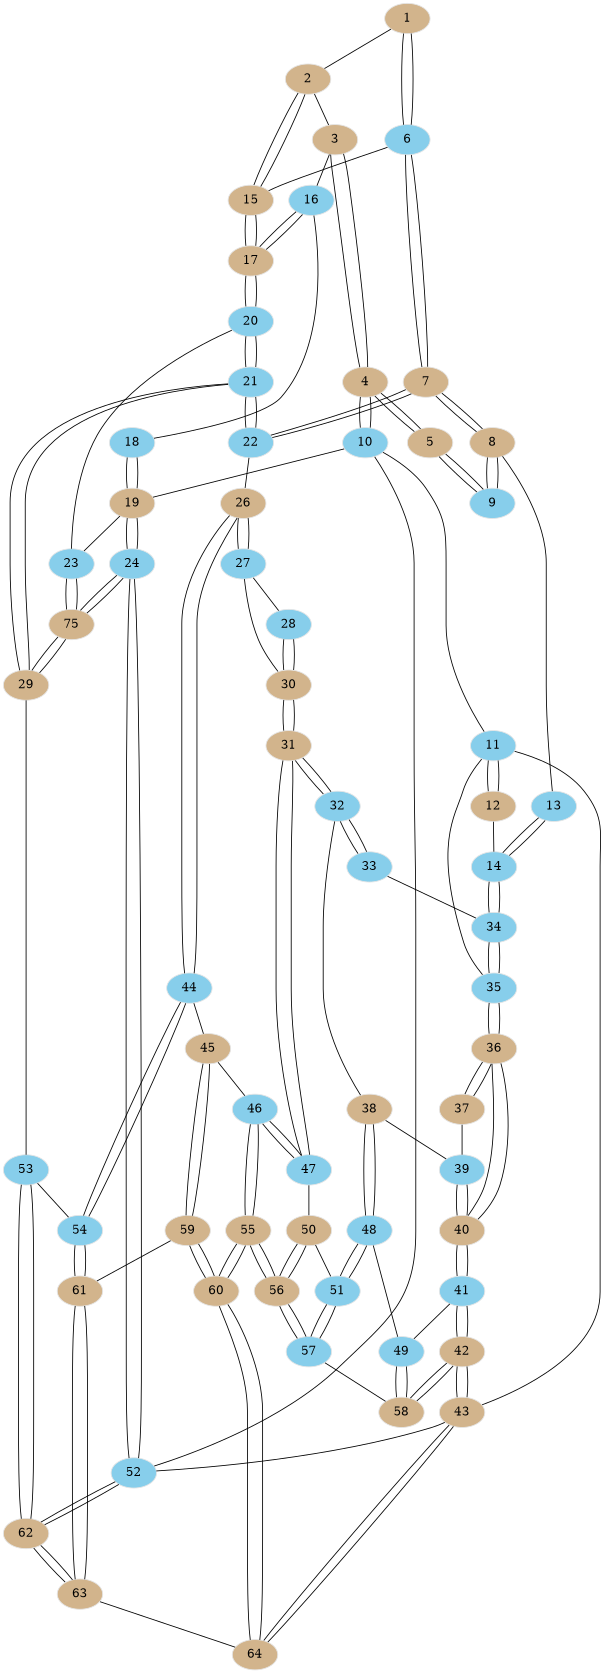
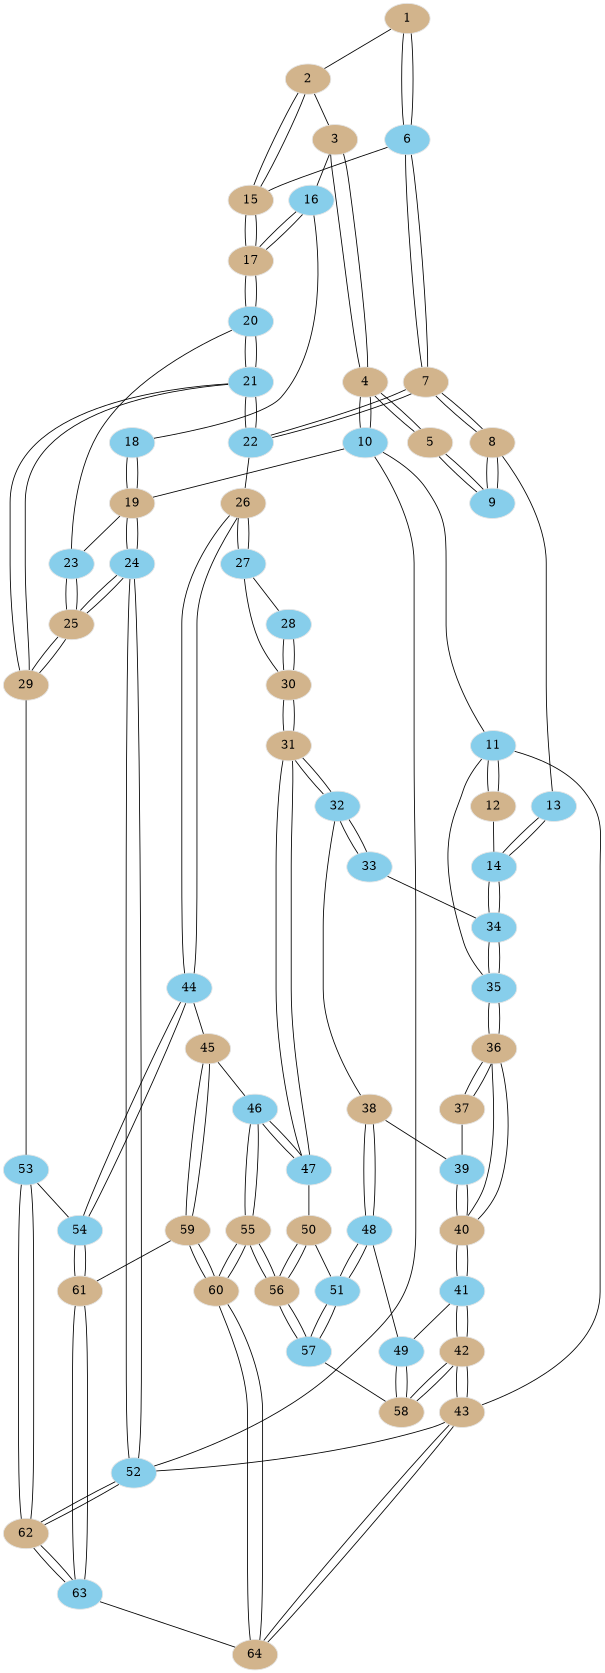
(72, 625) -> (72, 625)
(80, 1594) -> (80, 1594)
